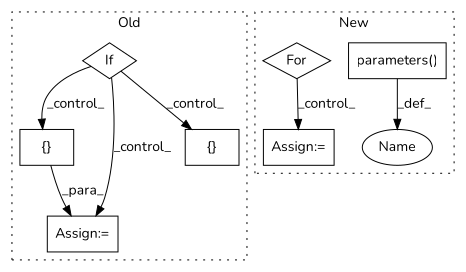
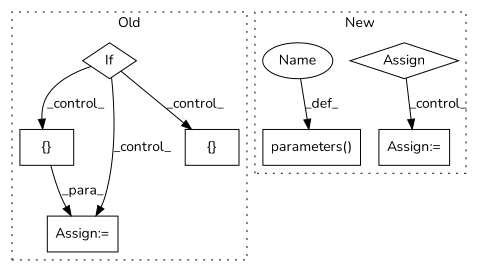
(297, 61) -> (404, 61)
(397, 99) -> (304, 99)
